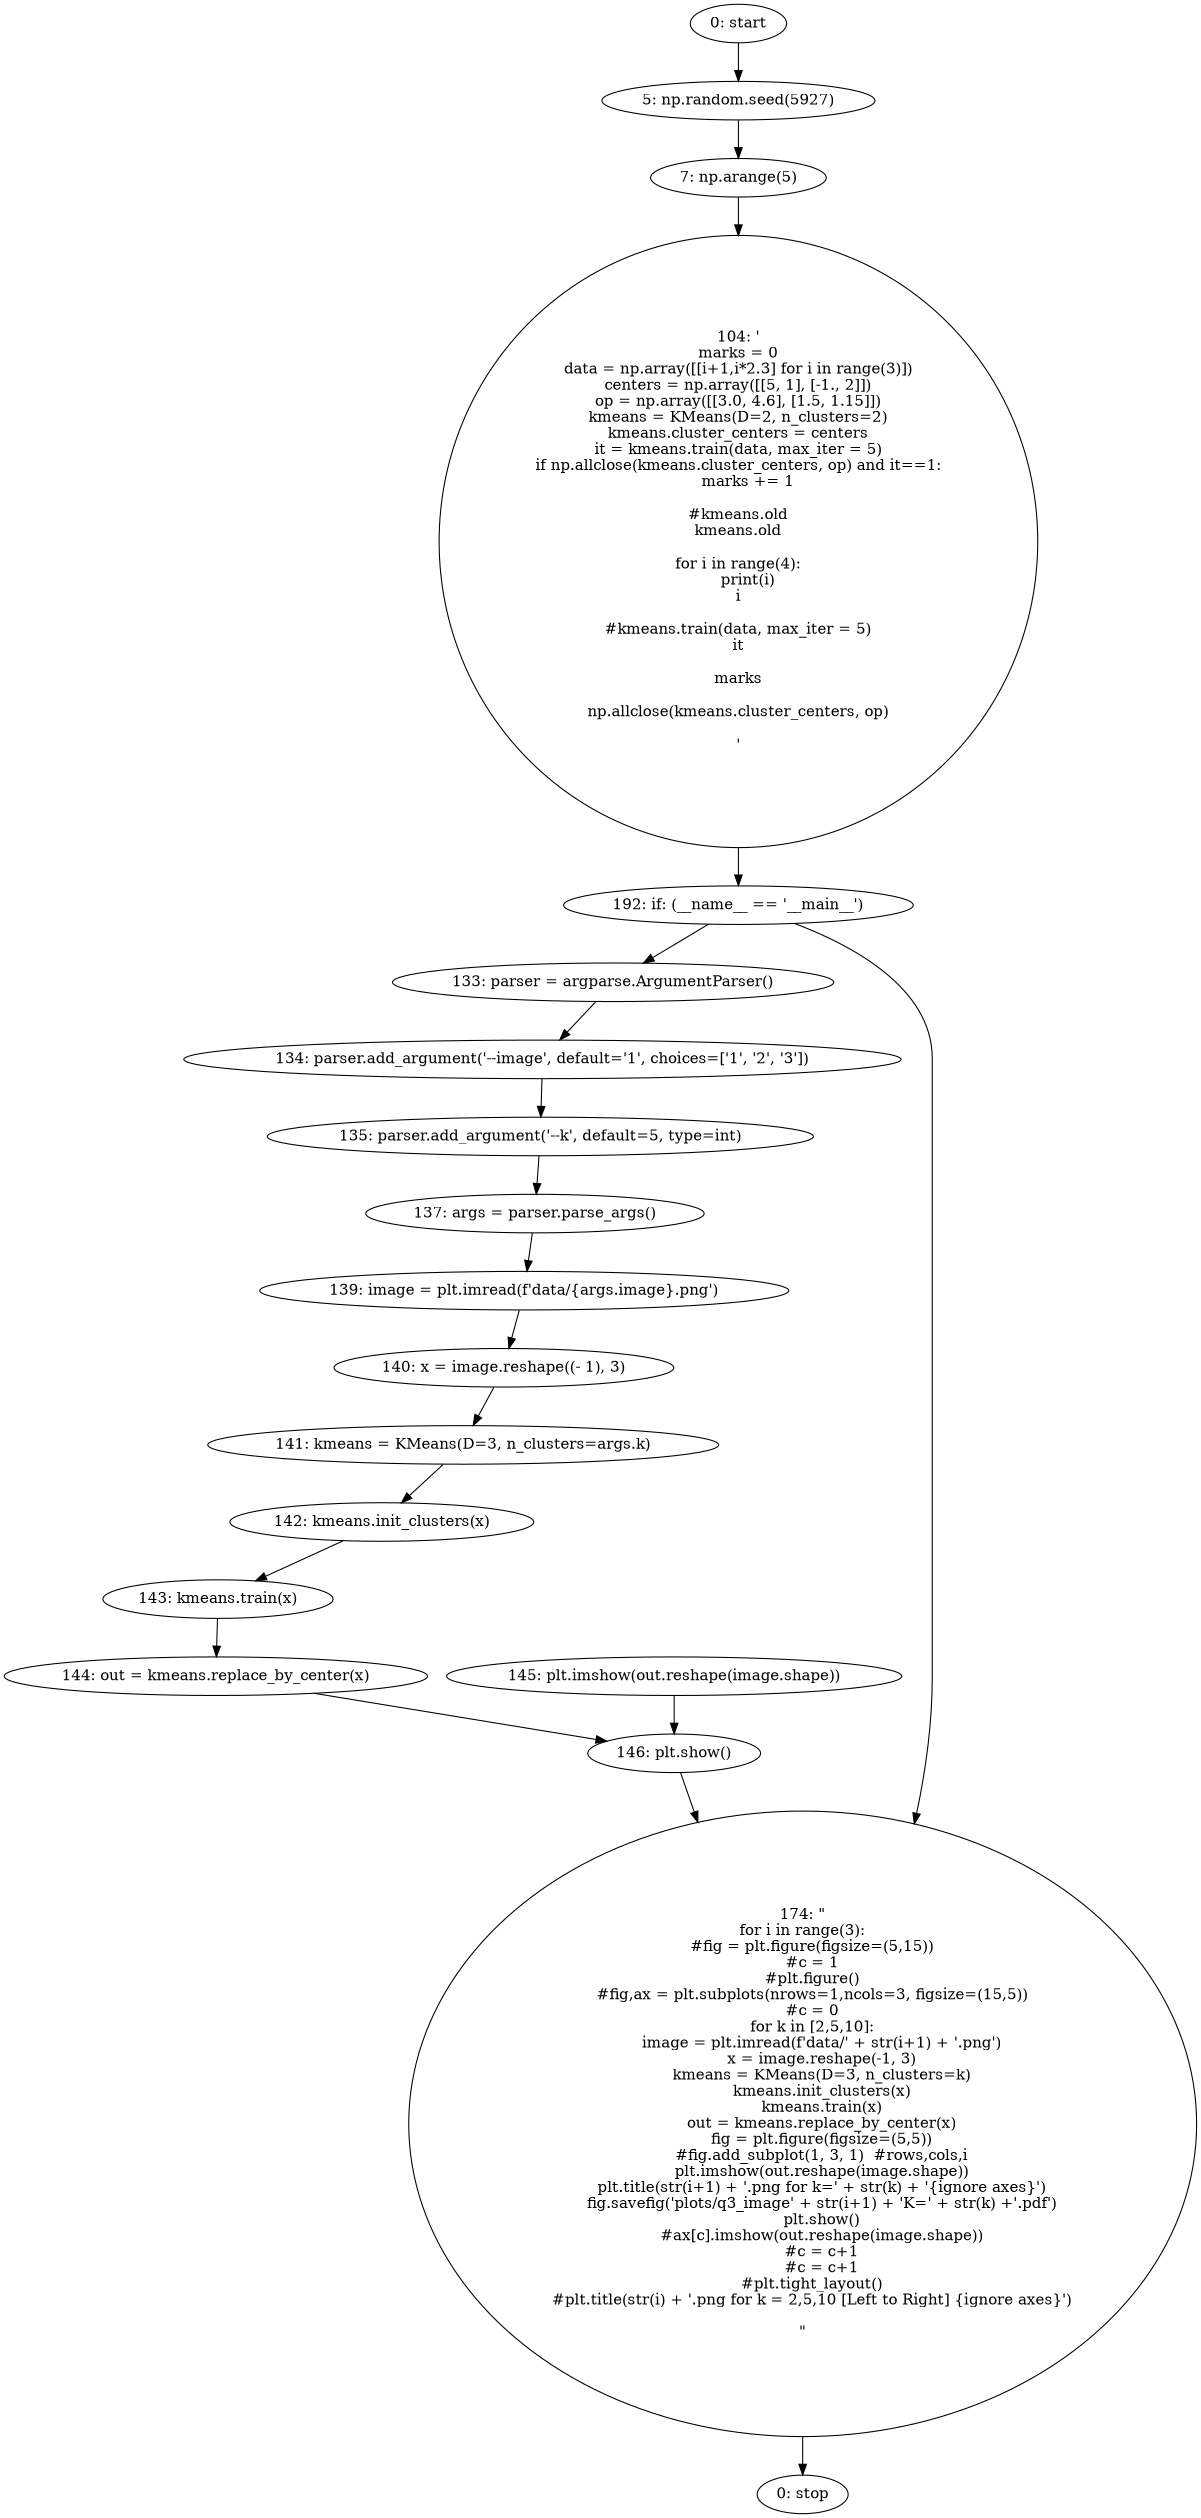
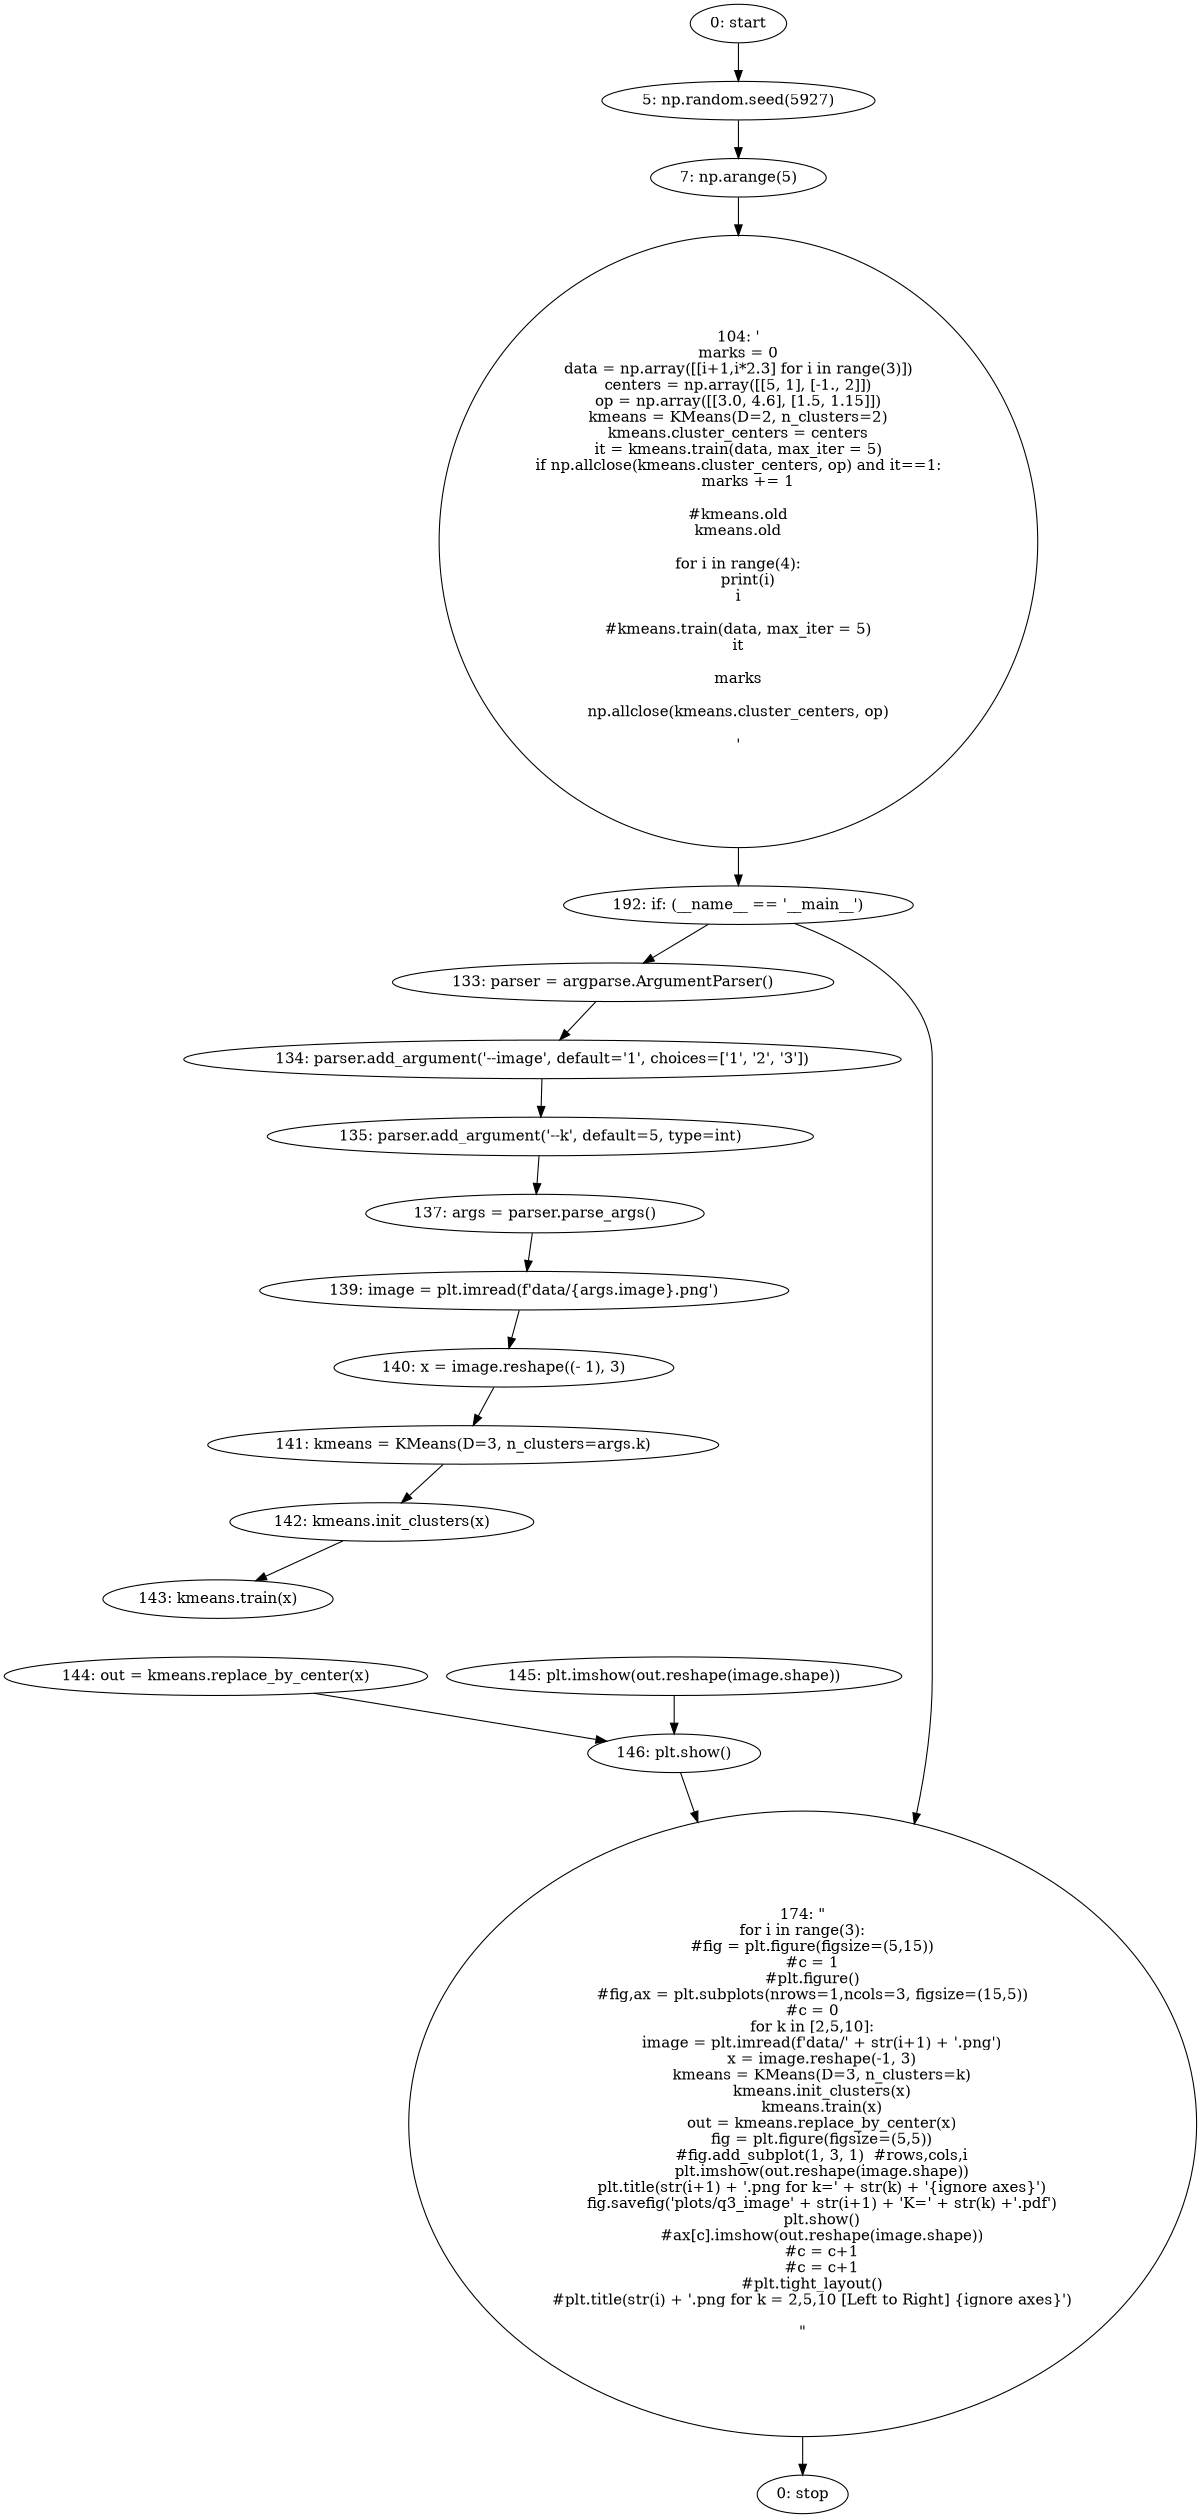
(217, 1632) -> none
